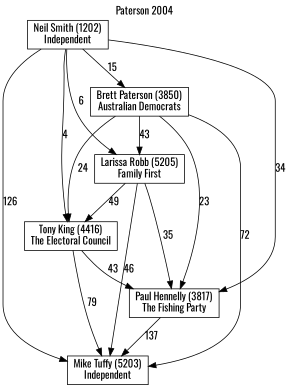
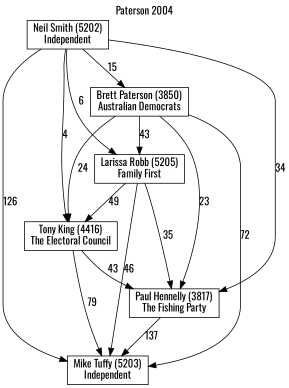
(68, 35) -> (68, 35)
